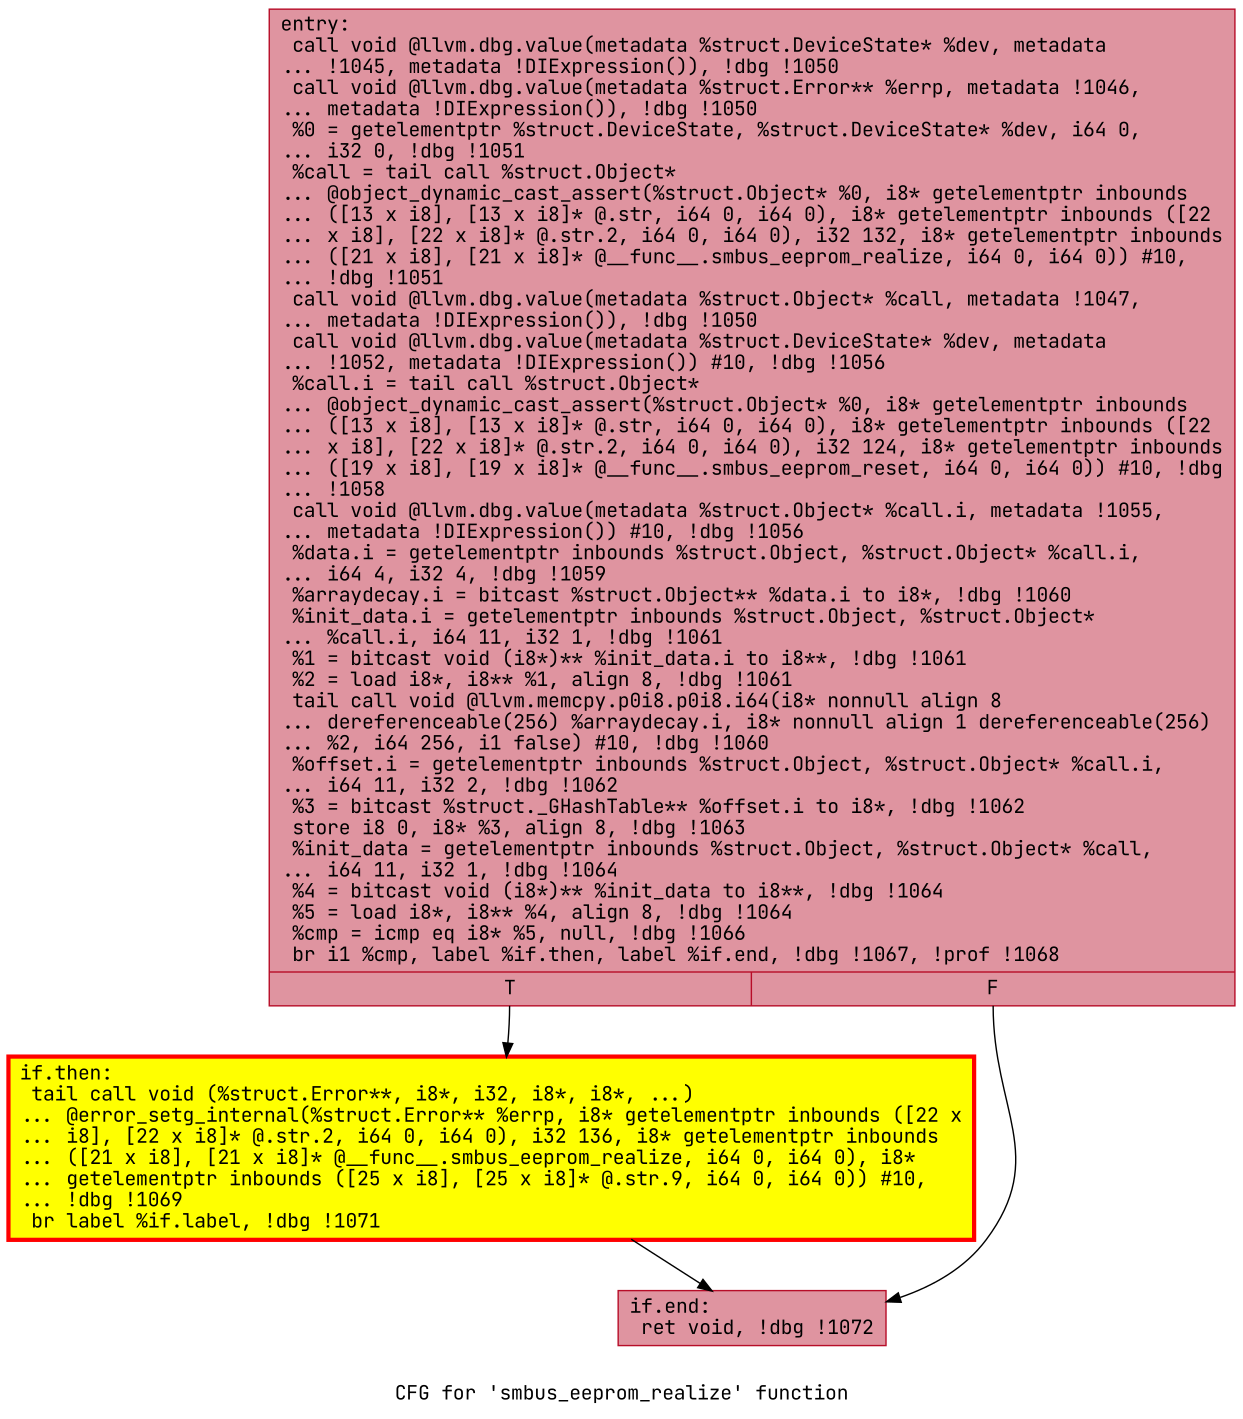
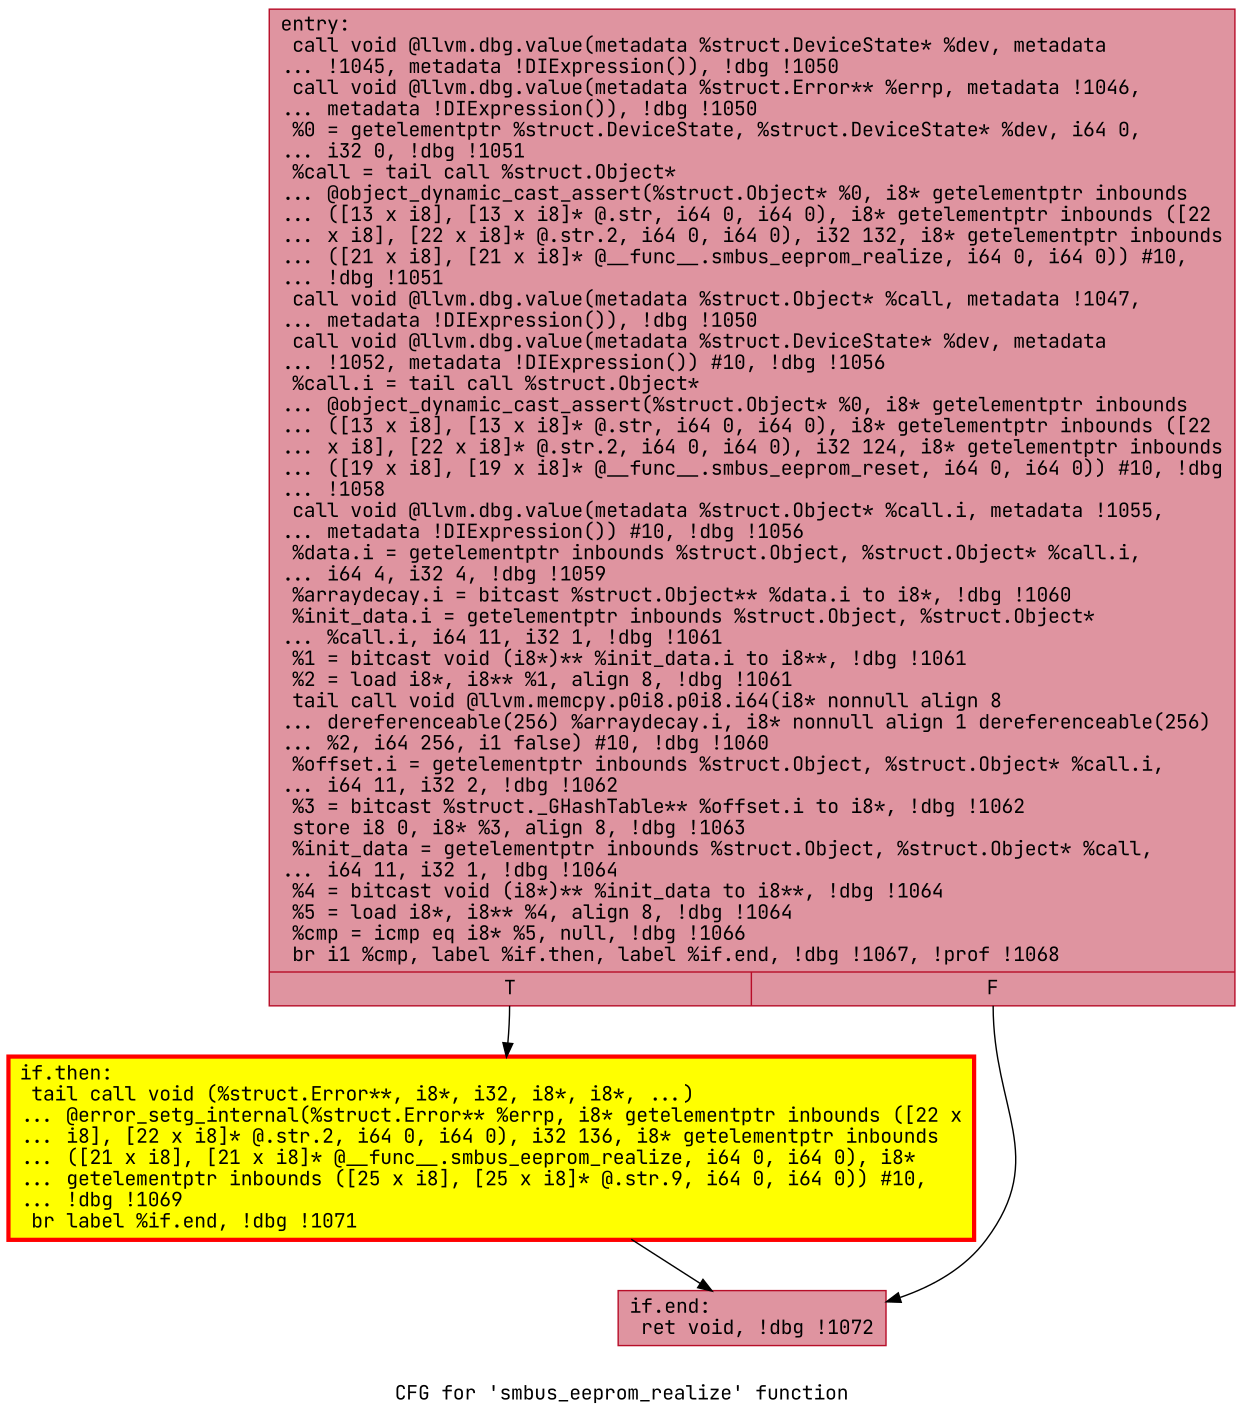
(200, 1222) -> (189, 1222)
